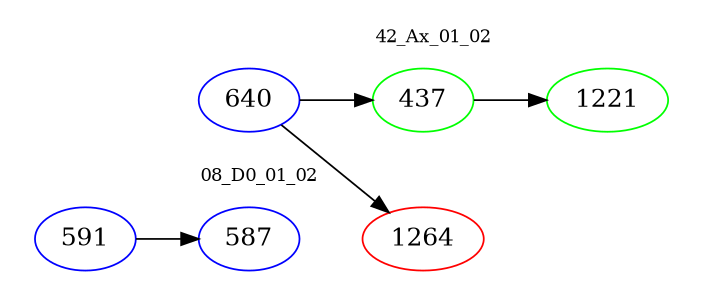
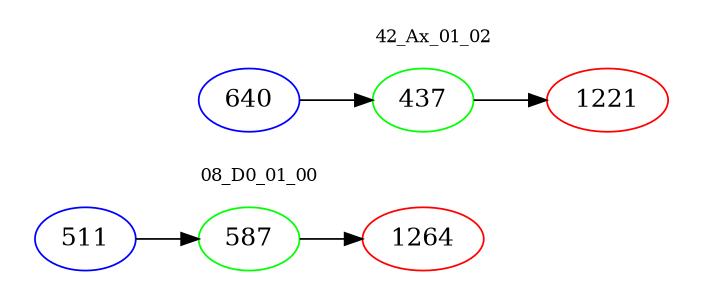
(608, 100) -> (608, 100)
(338, 171) -> (322, 239)
(259, 177) -> (259, 177)
(85, 239) -> (85, 239)
(249, 239) -> (249, 239)
